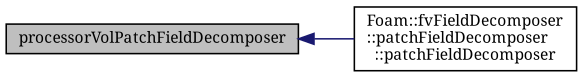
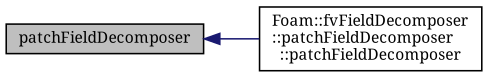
(152, 39) -> (105, 39)
